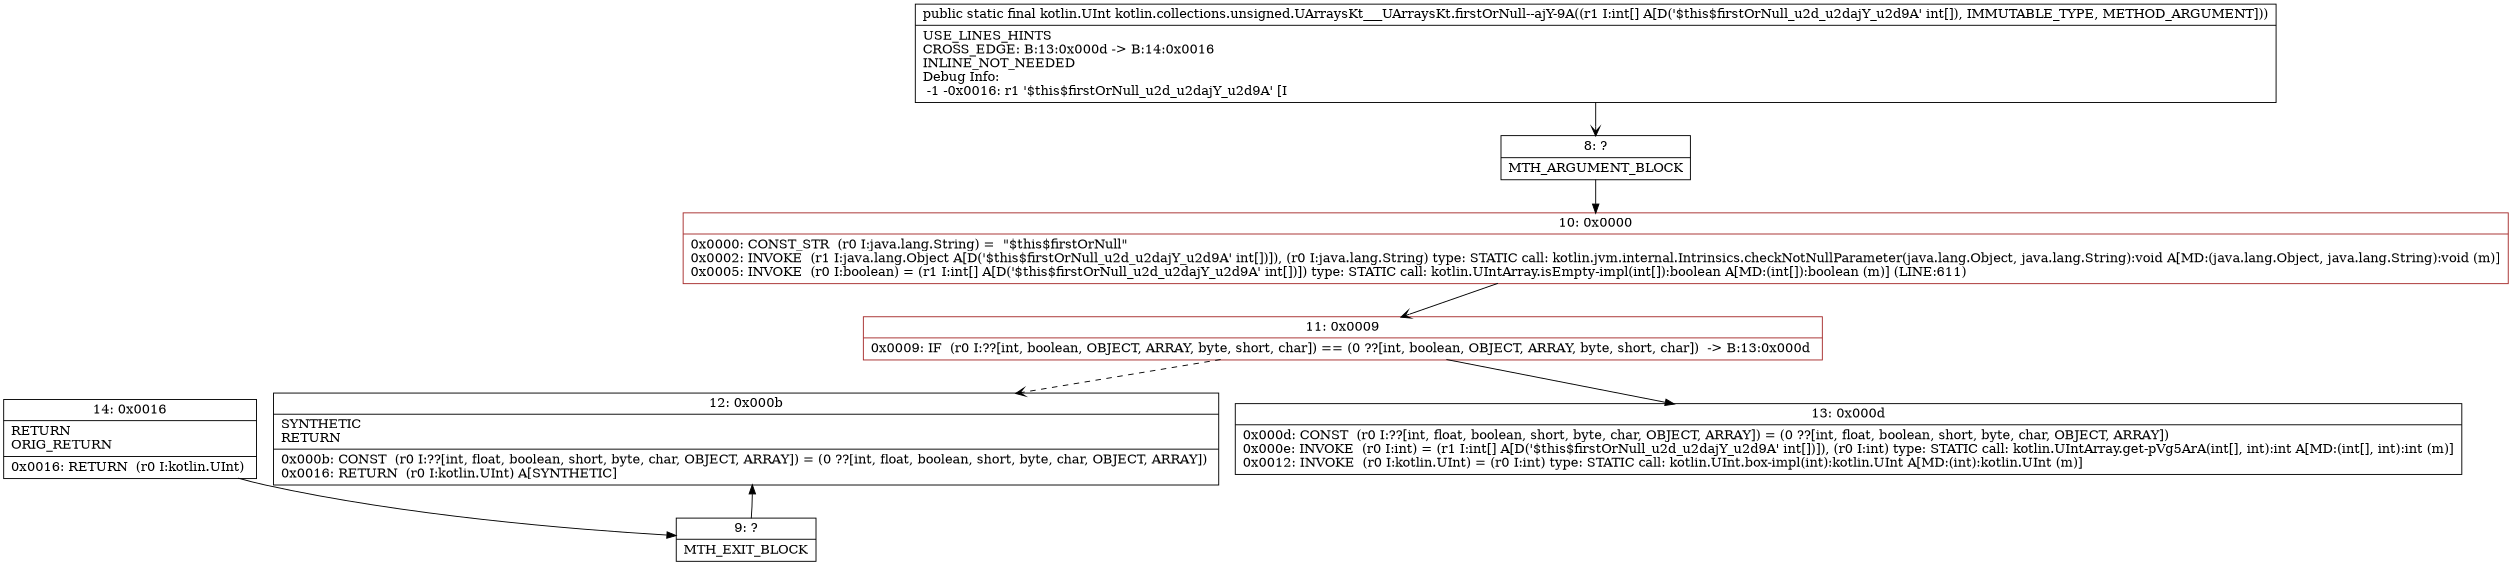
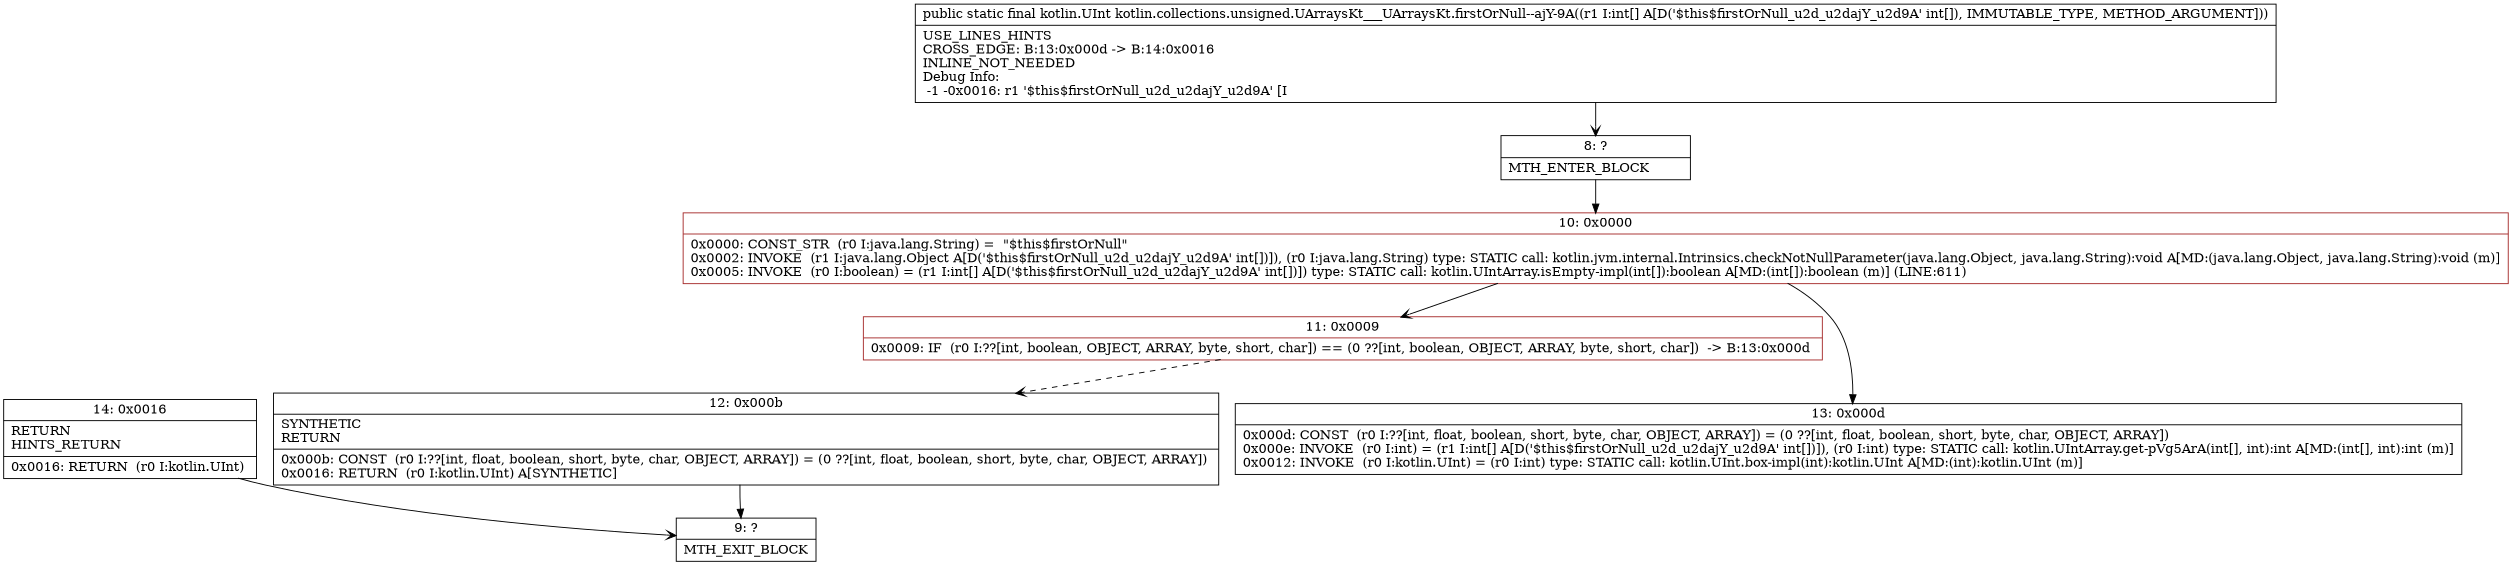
(1596, 168) -> (1579, 168)
(1556, 381) -> (1838, 328)
(62, 445) -> (66, 445)
(752, 506) -> (740, 497)
(451, 516) -> (451, 516)
